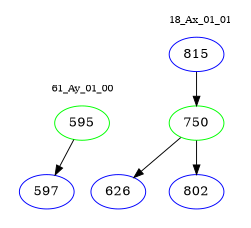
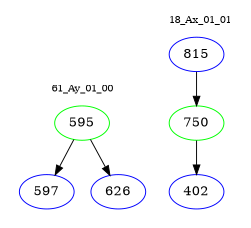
(168, 148) -> (98, 153)
(197, 192) -> (197, 192)
